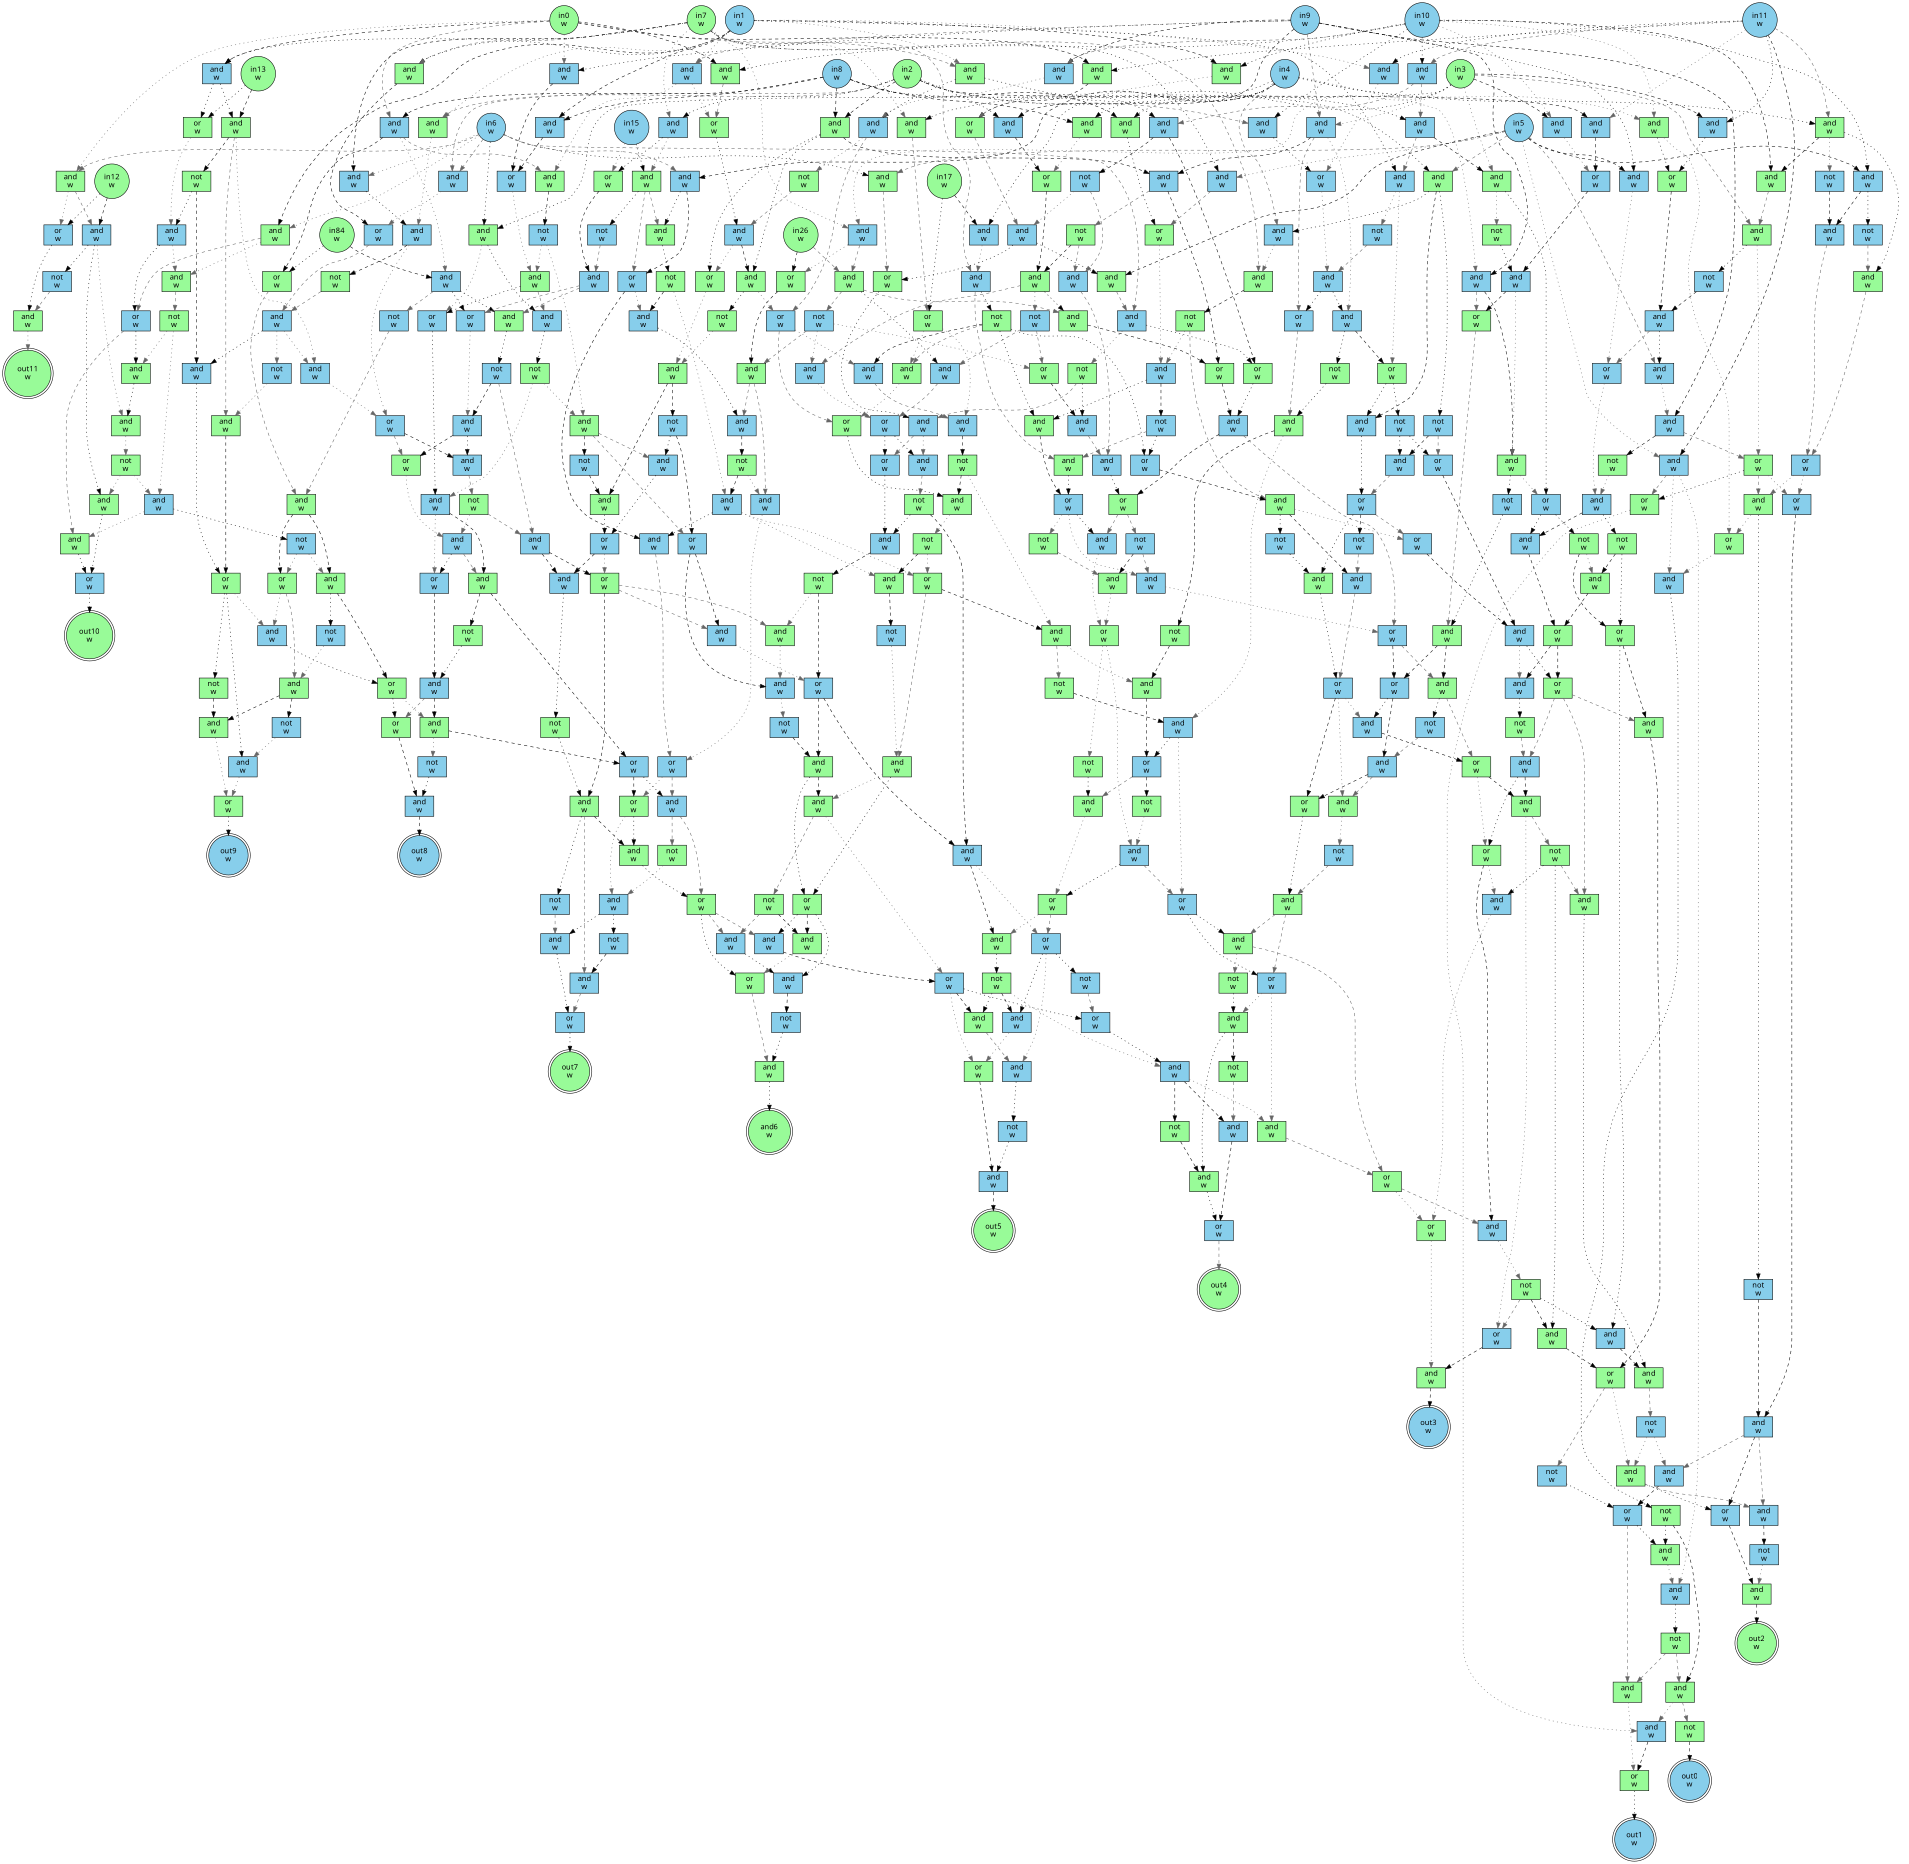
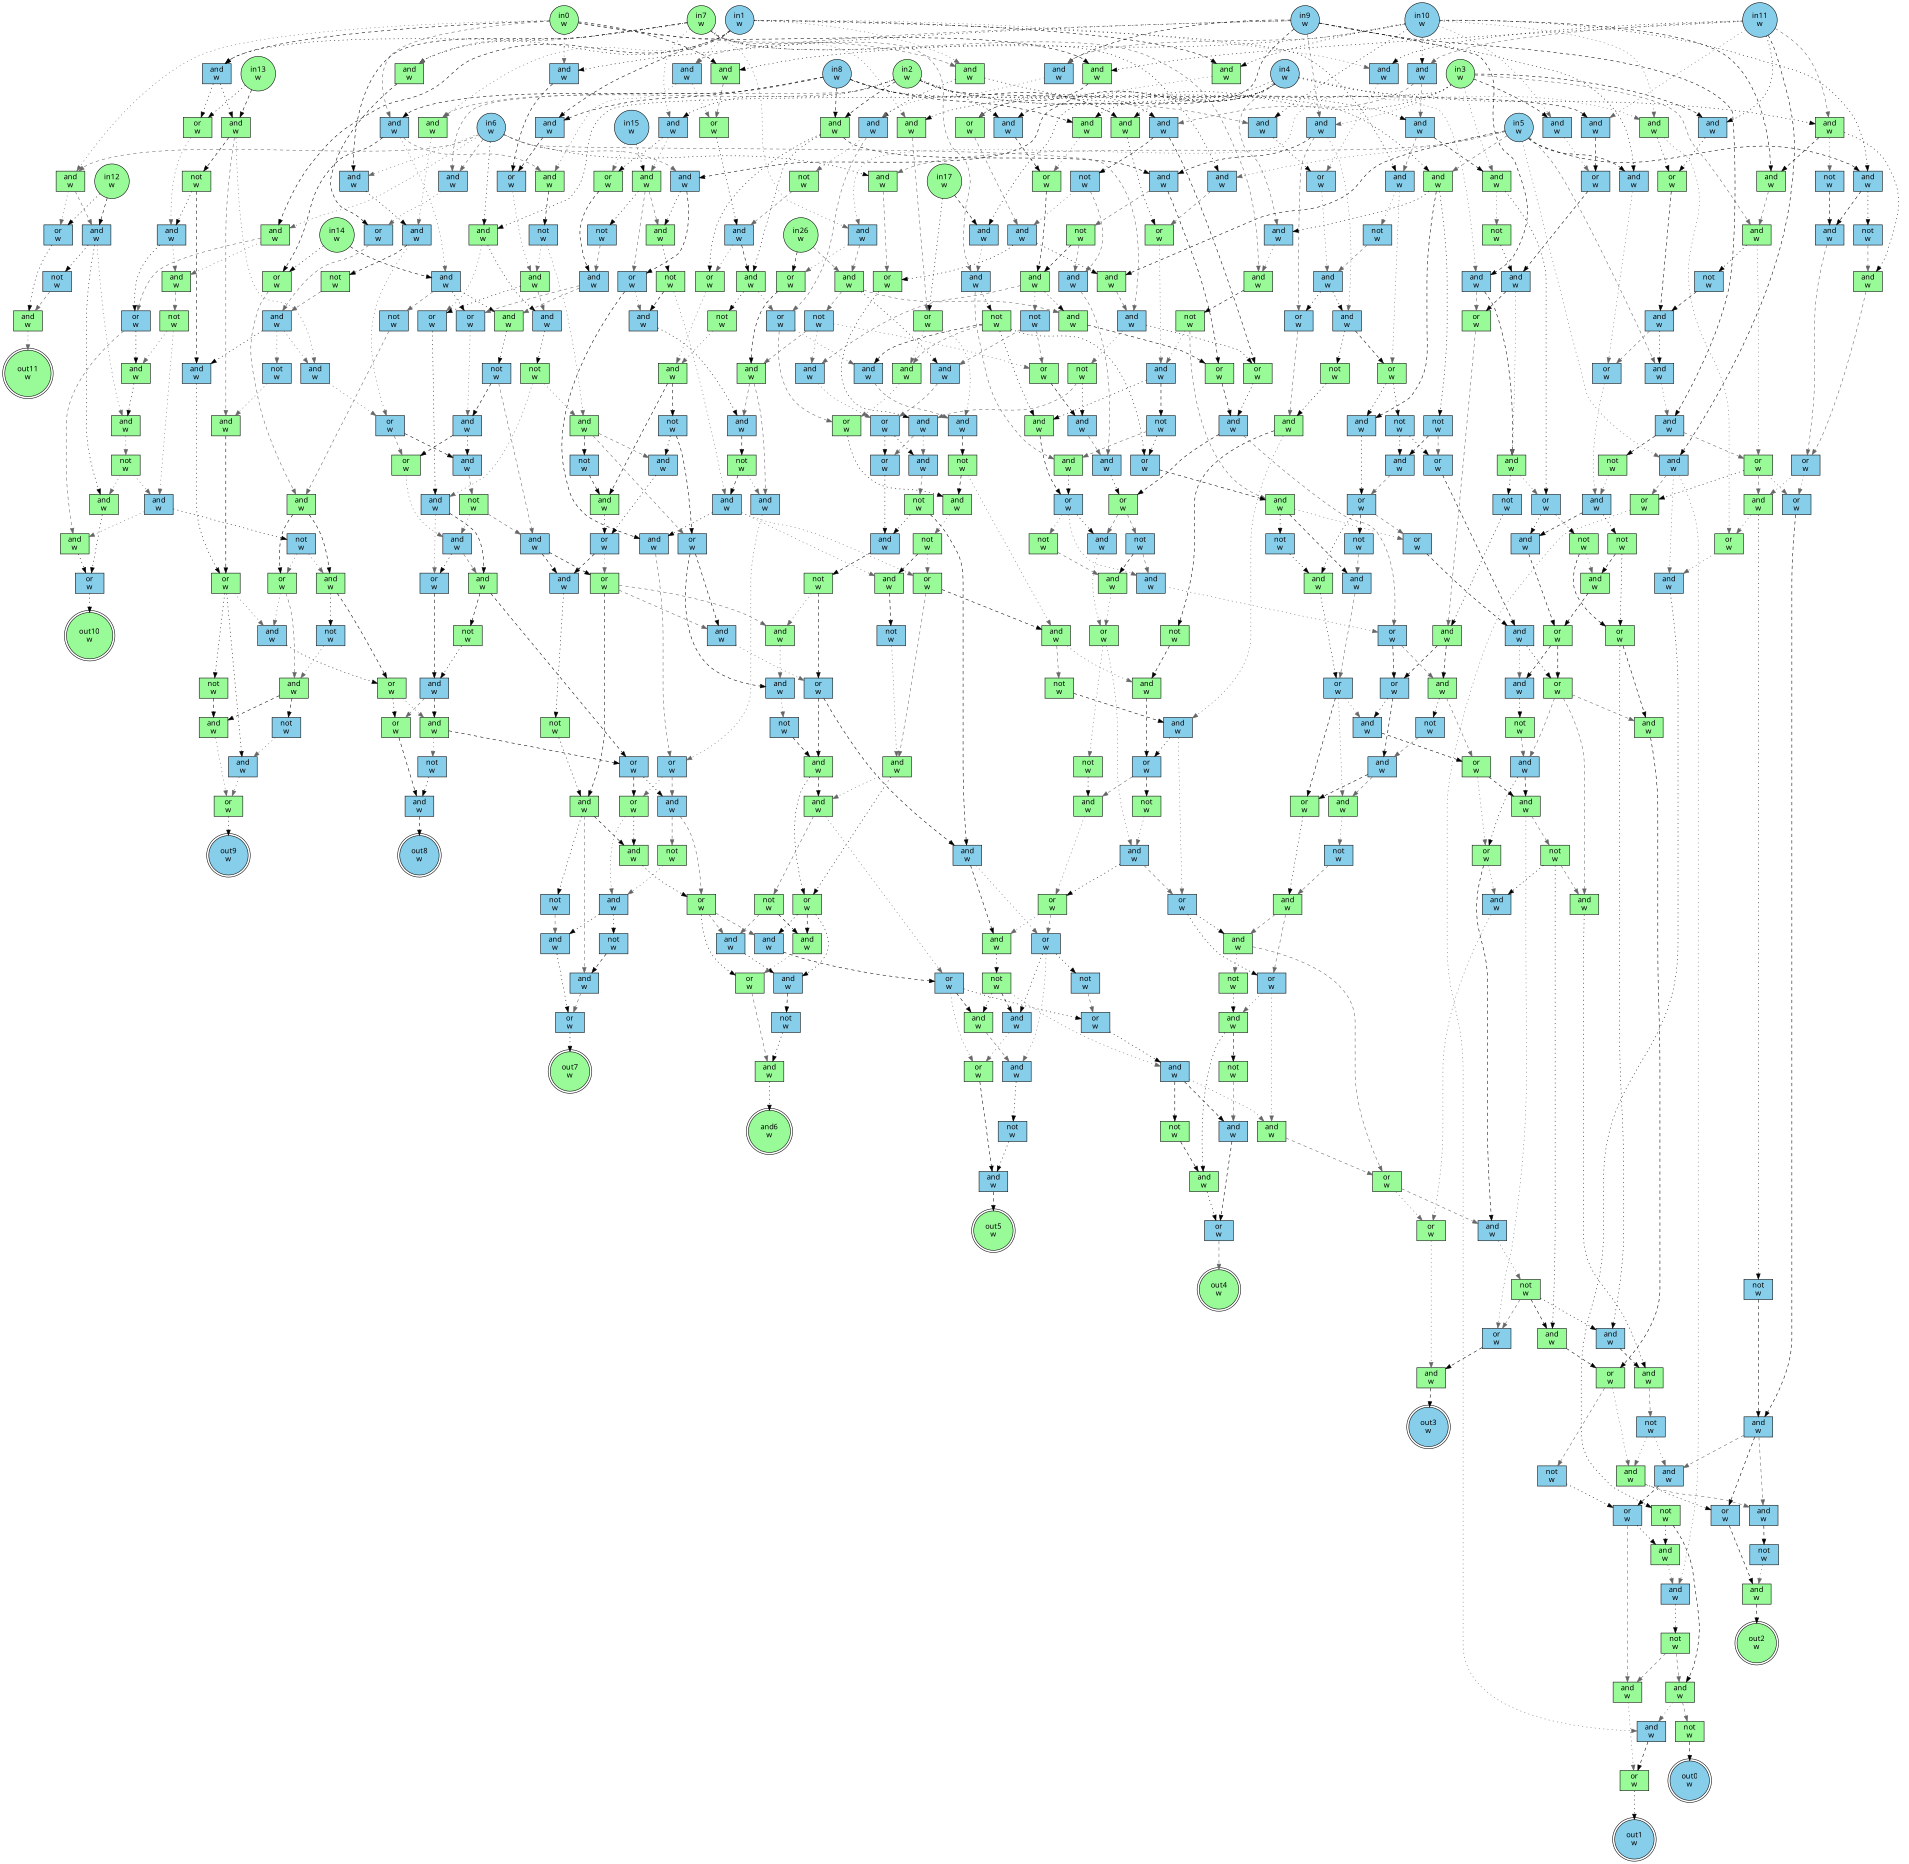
(337, 235) -> (337, 235)
